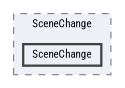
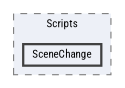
(62, 24) -> (62, 24)
